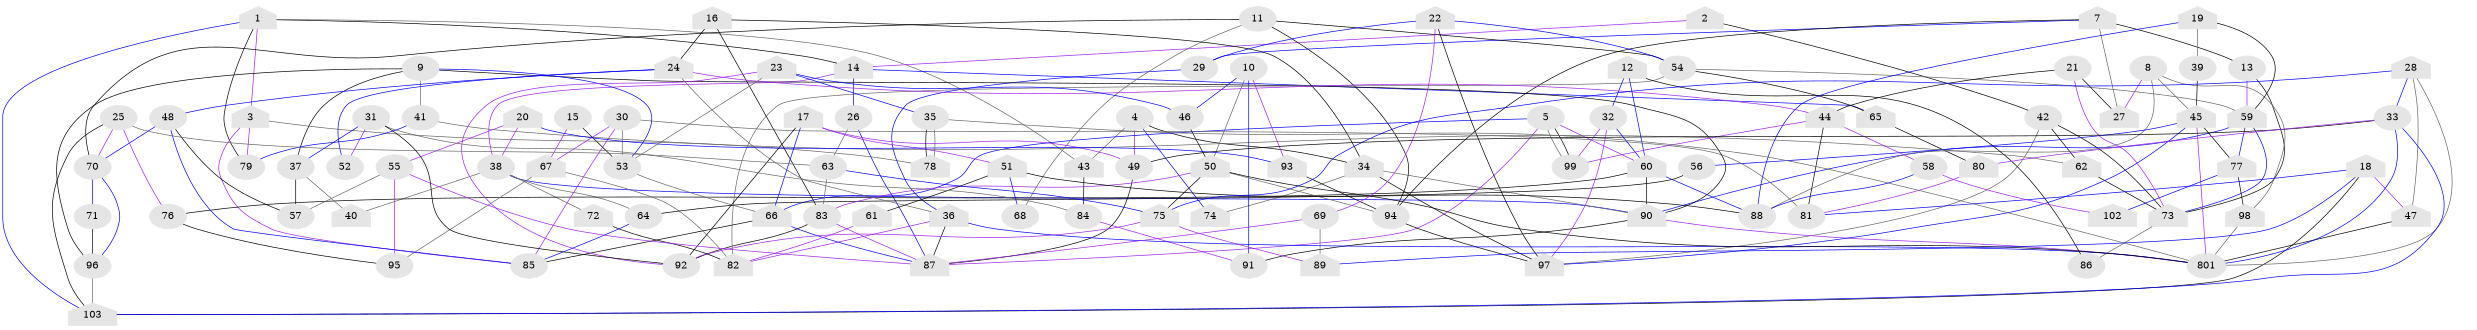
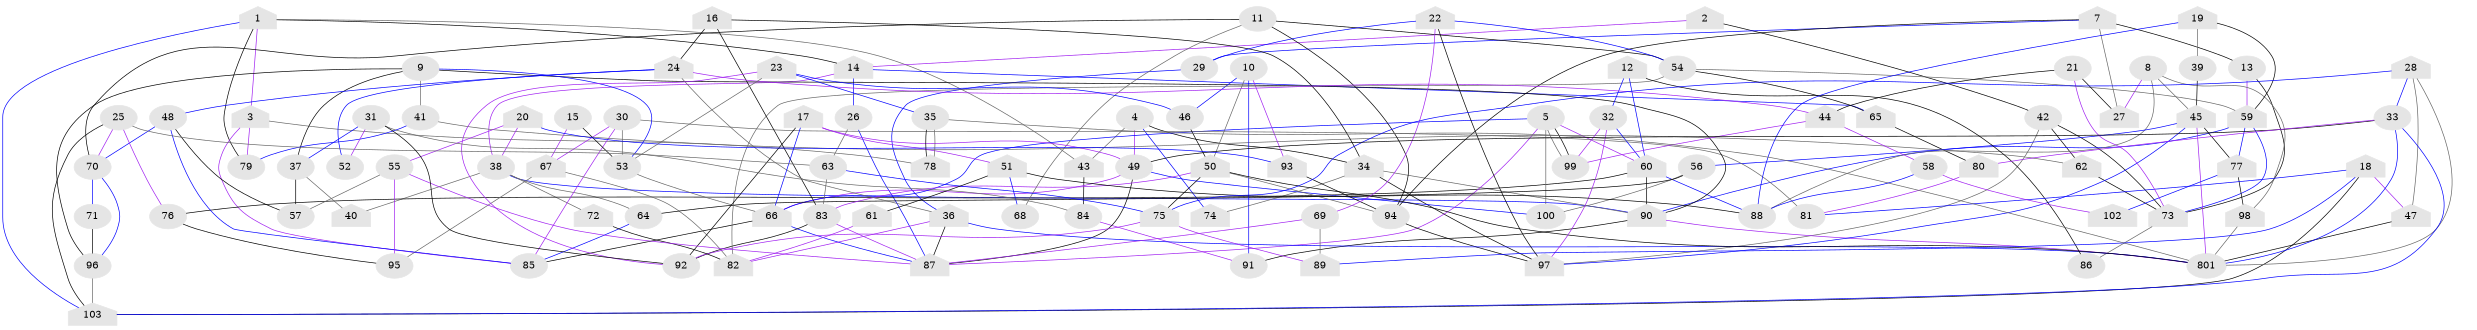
(1814, 177) -> none
none -> (875, 191)
none -> (1546, 217)
